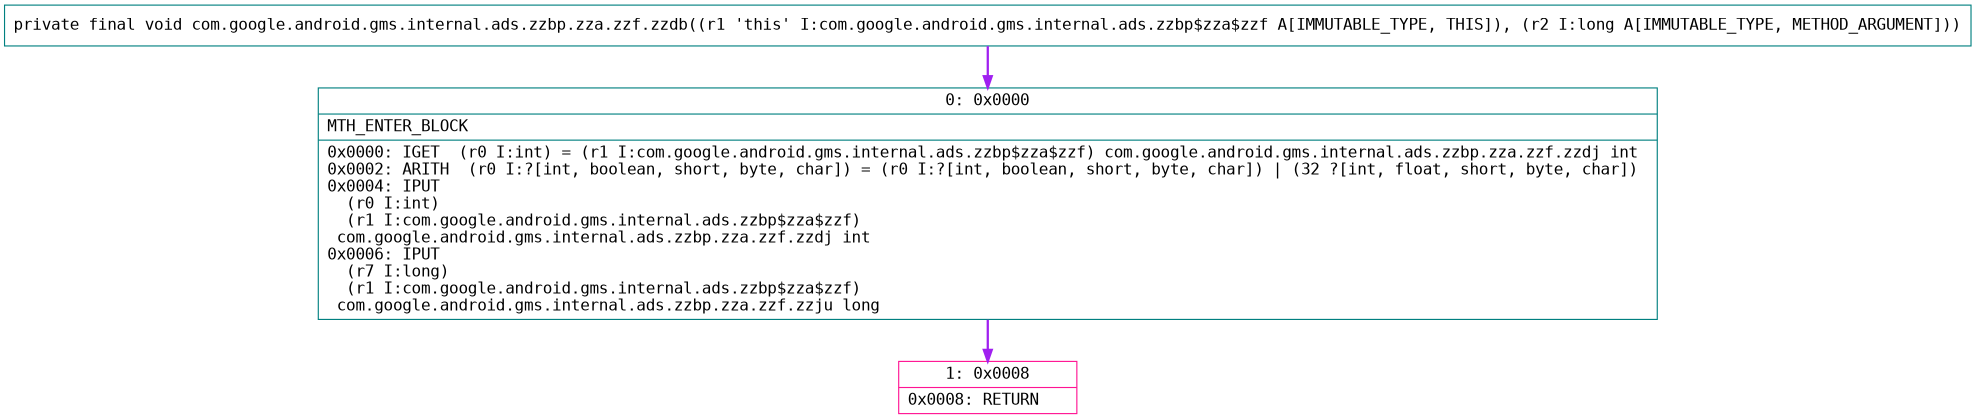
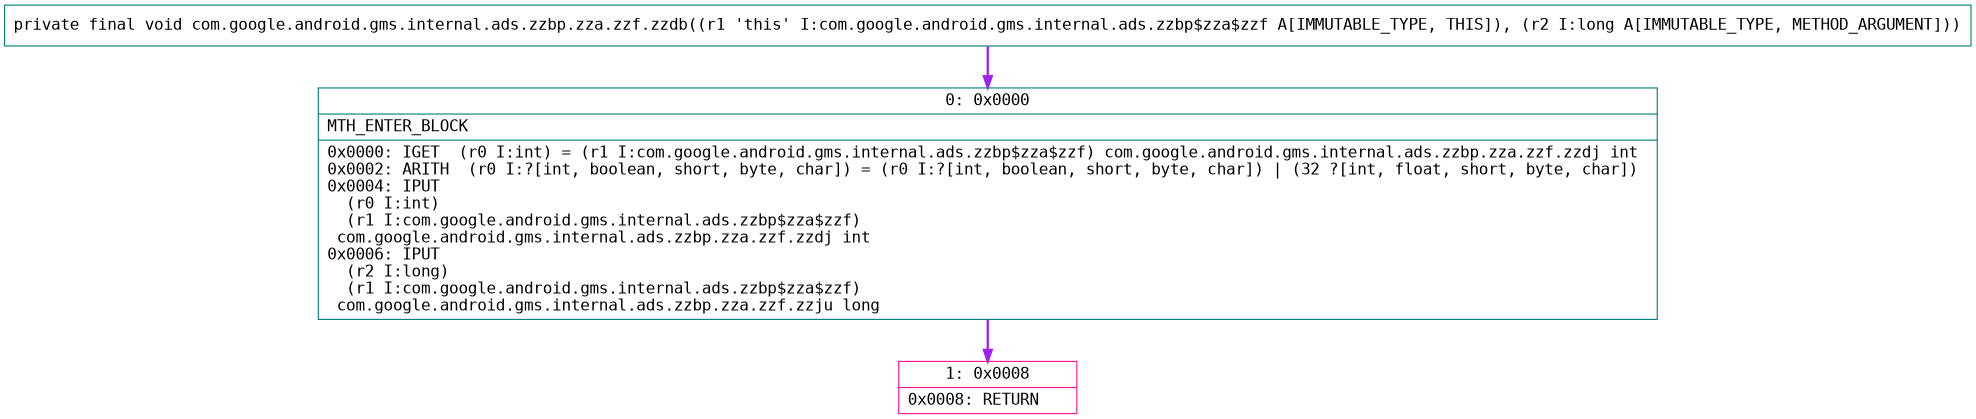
(389, 272) -> (389, 272)
